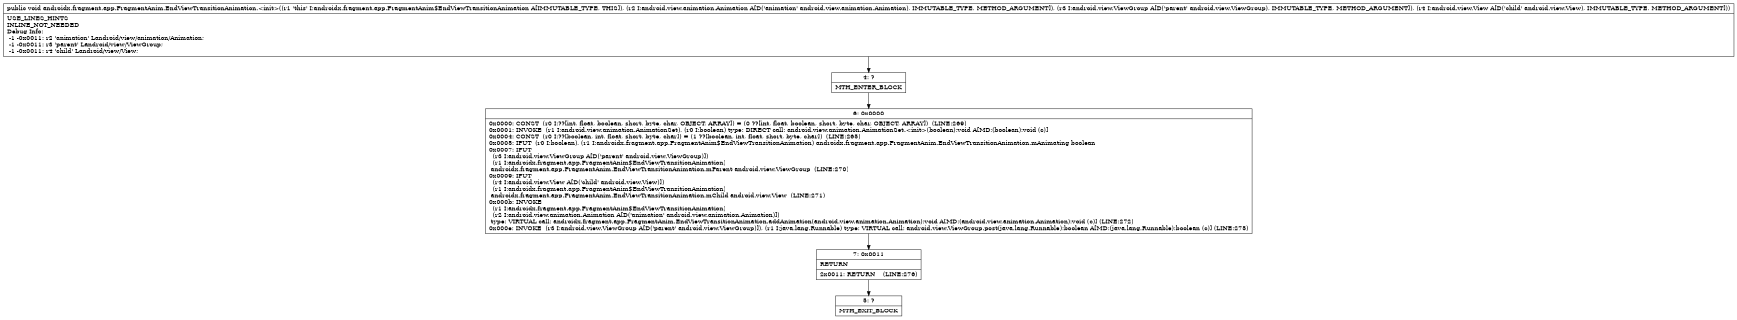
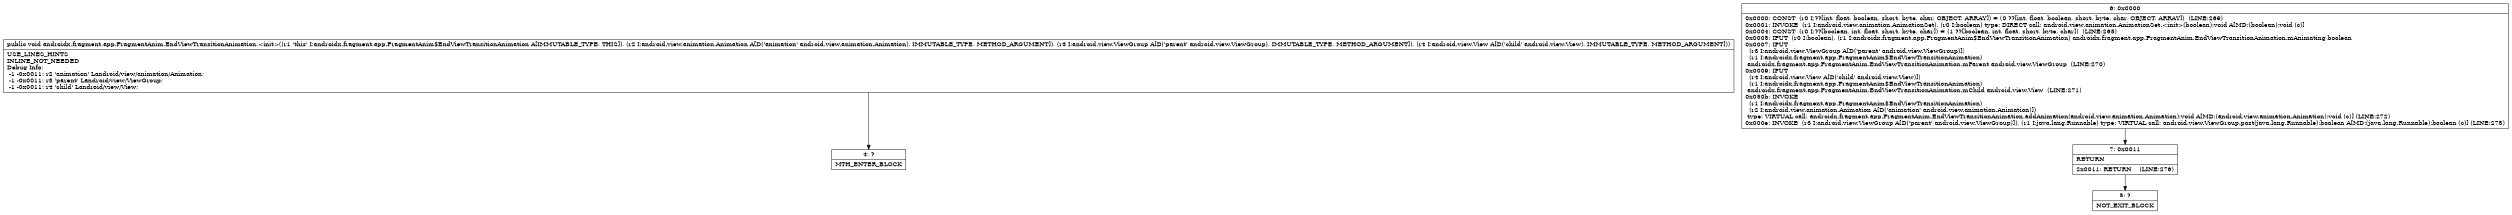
(869, 99) -> none
(517, 202) -> (1774, 97)
(869, 311) -> (2125, 206)
